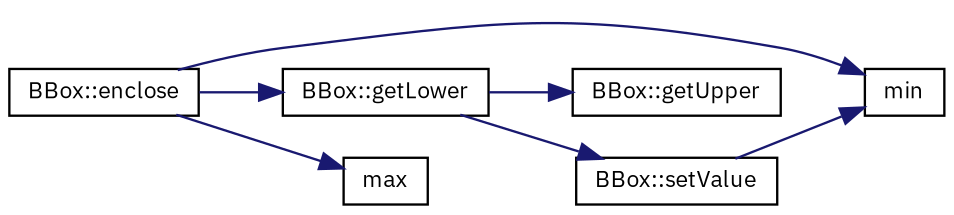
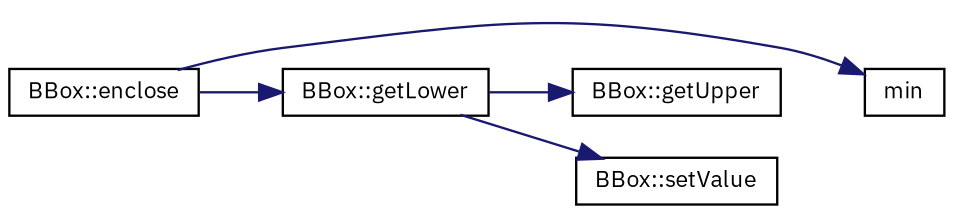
(789, 138) -> none
(386, 181) -> none
